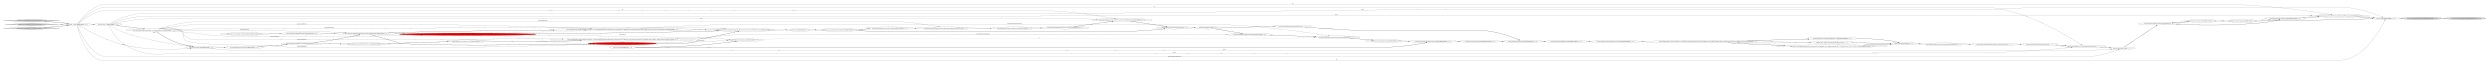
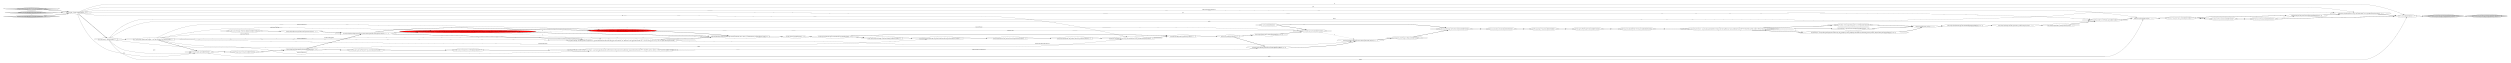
(1413, 30) -> (1291, 33)
